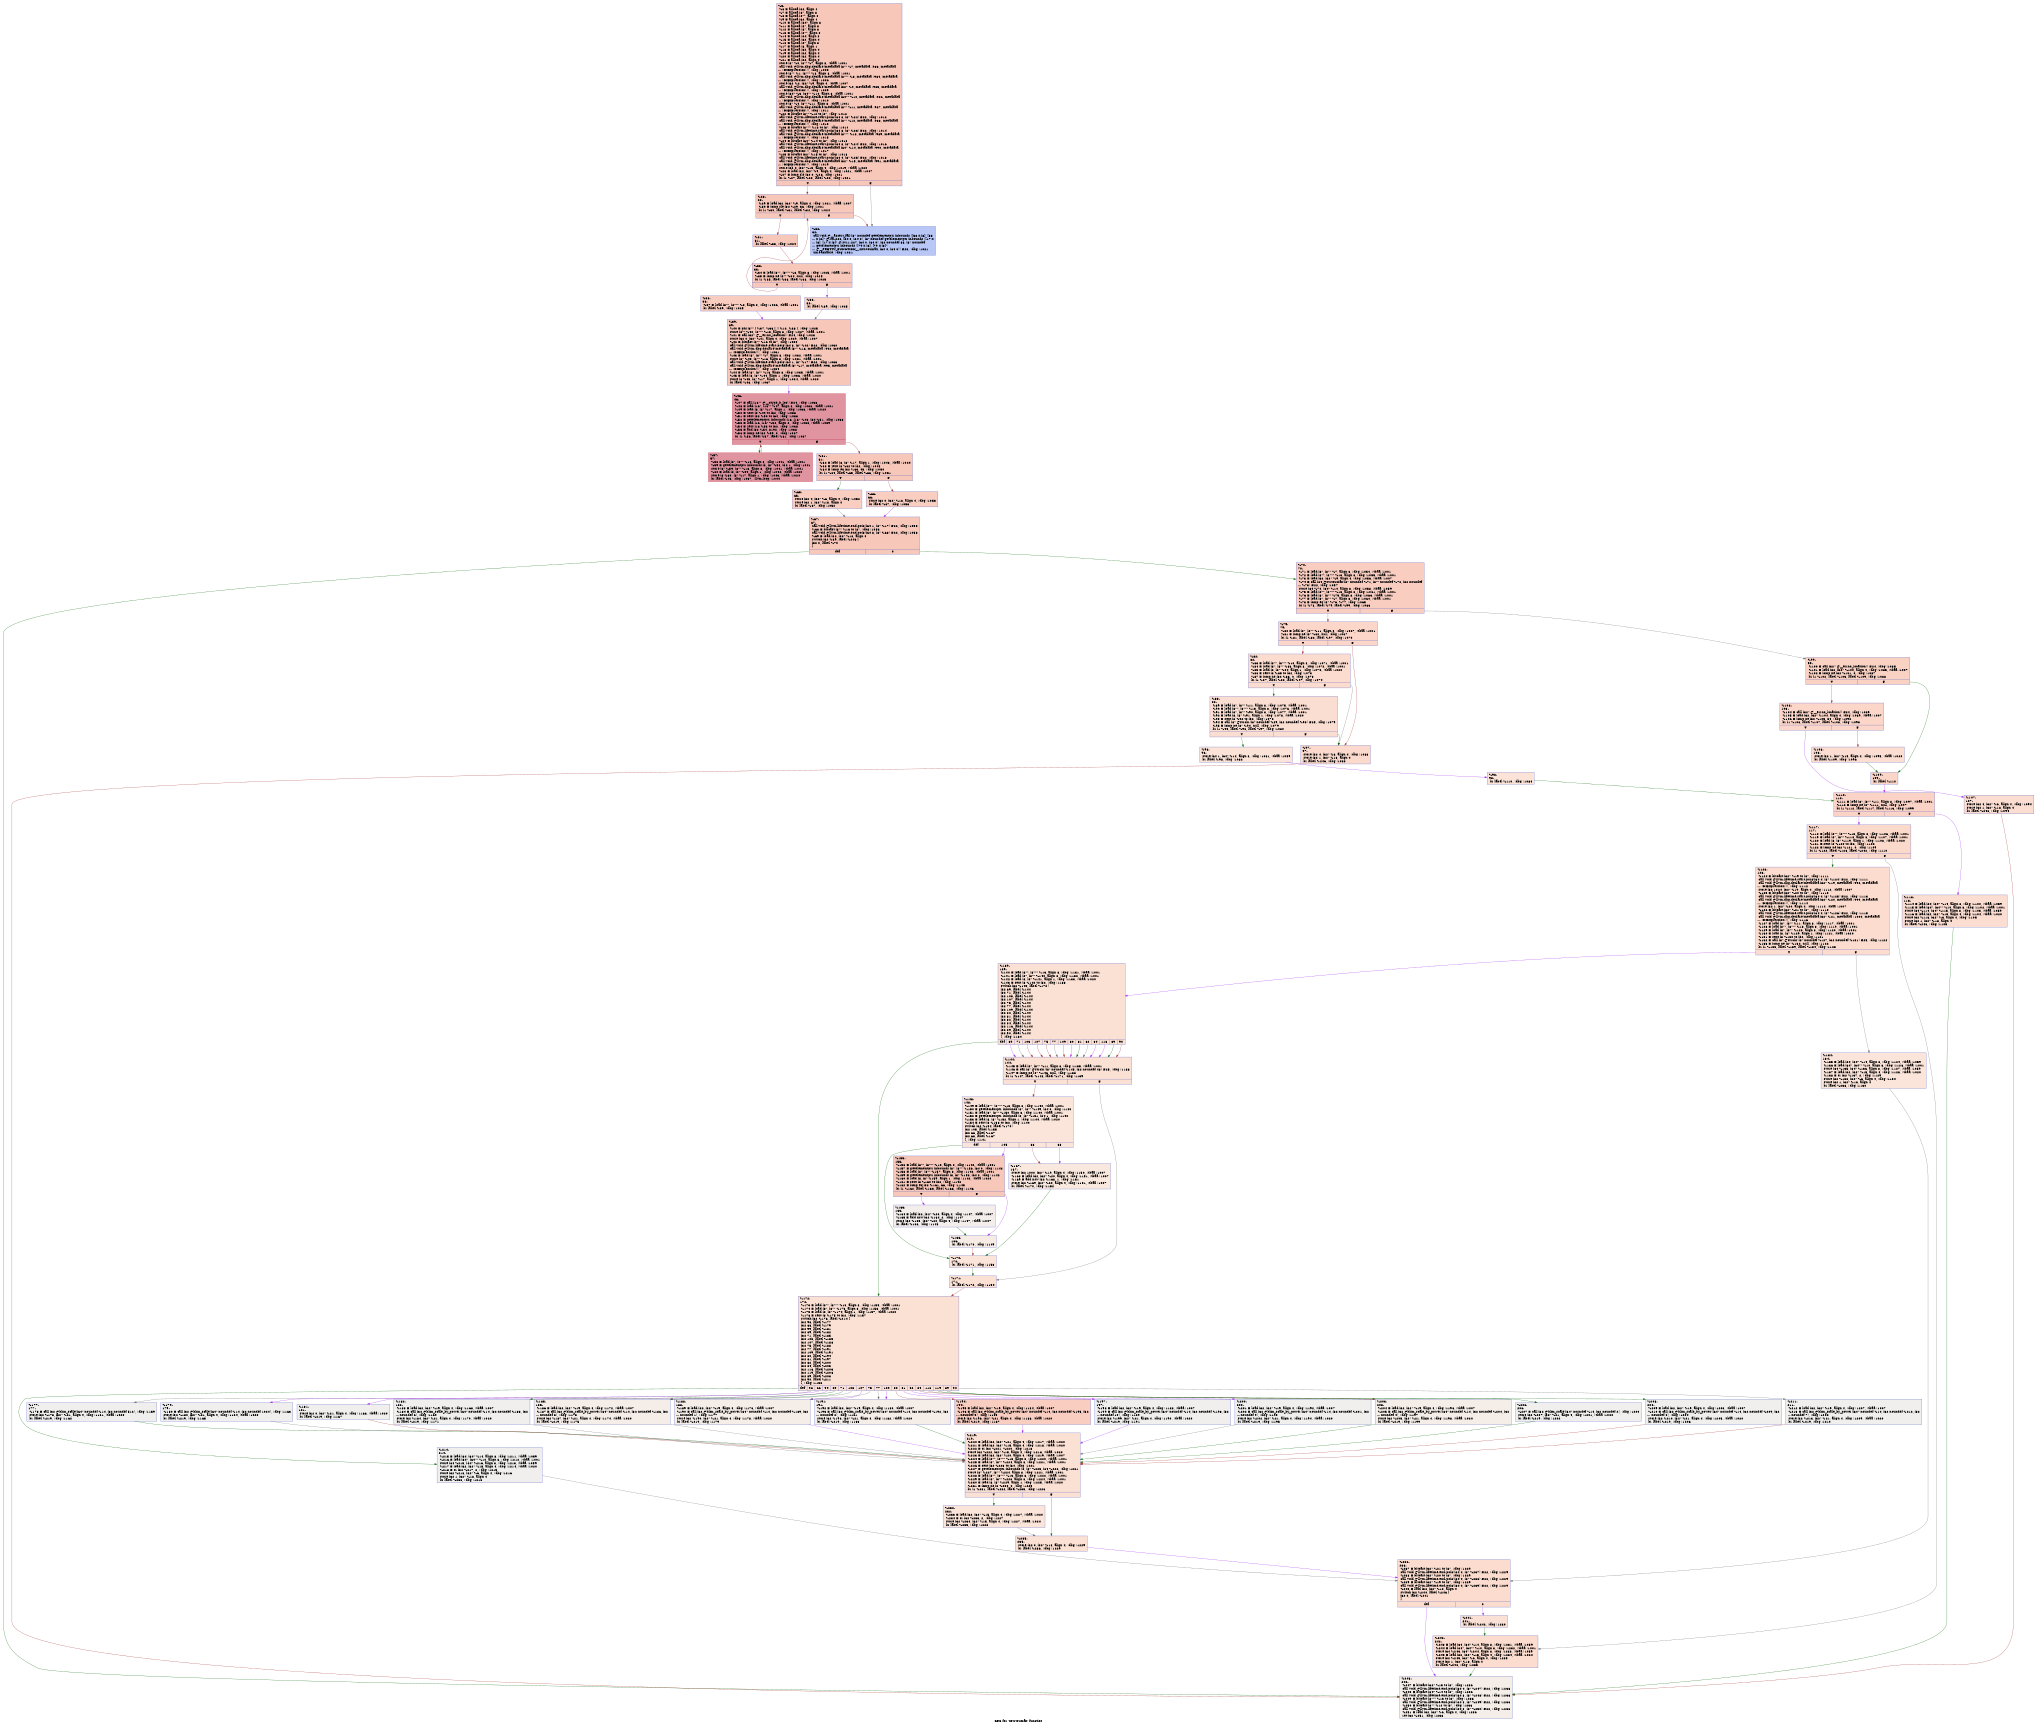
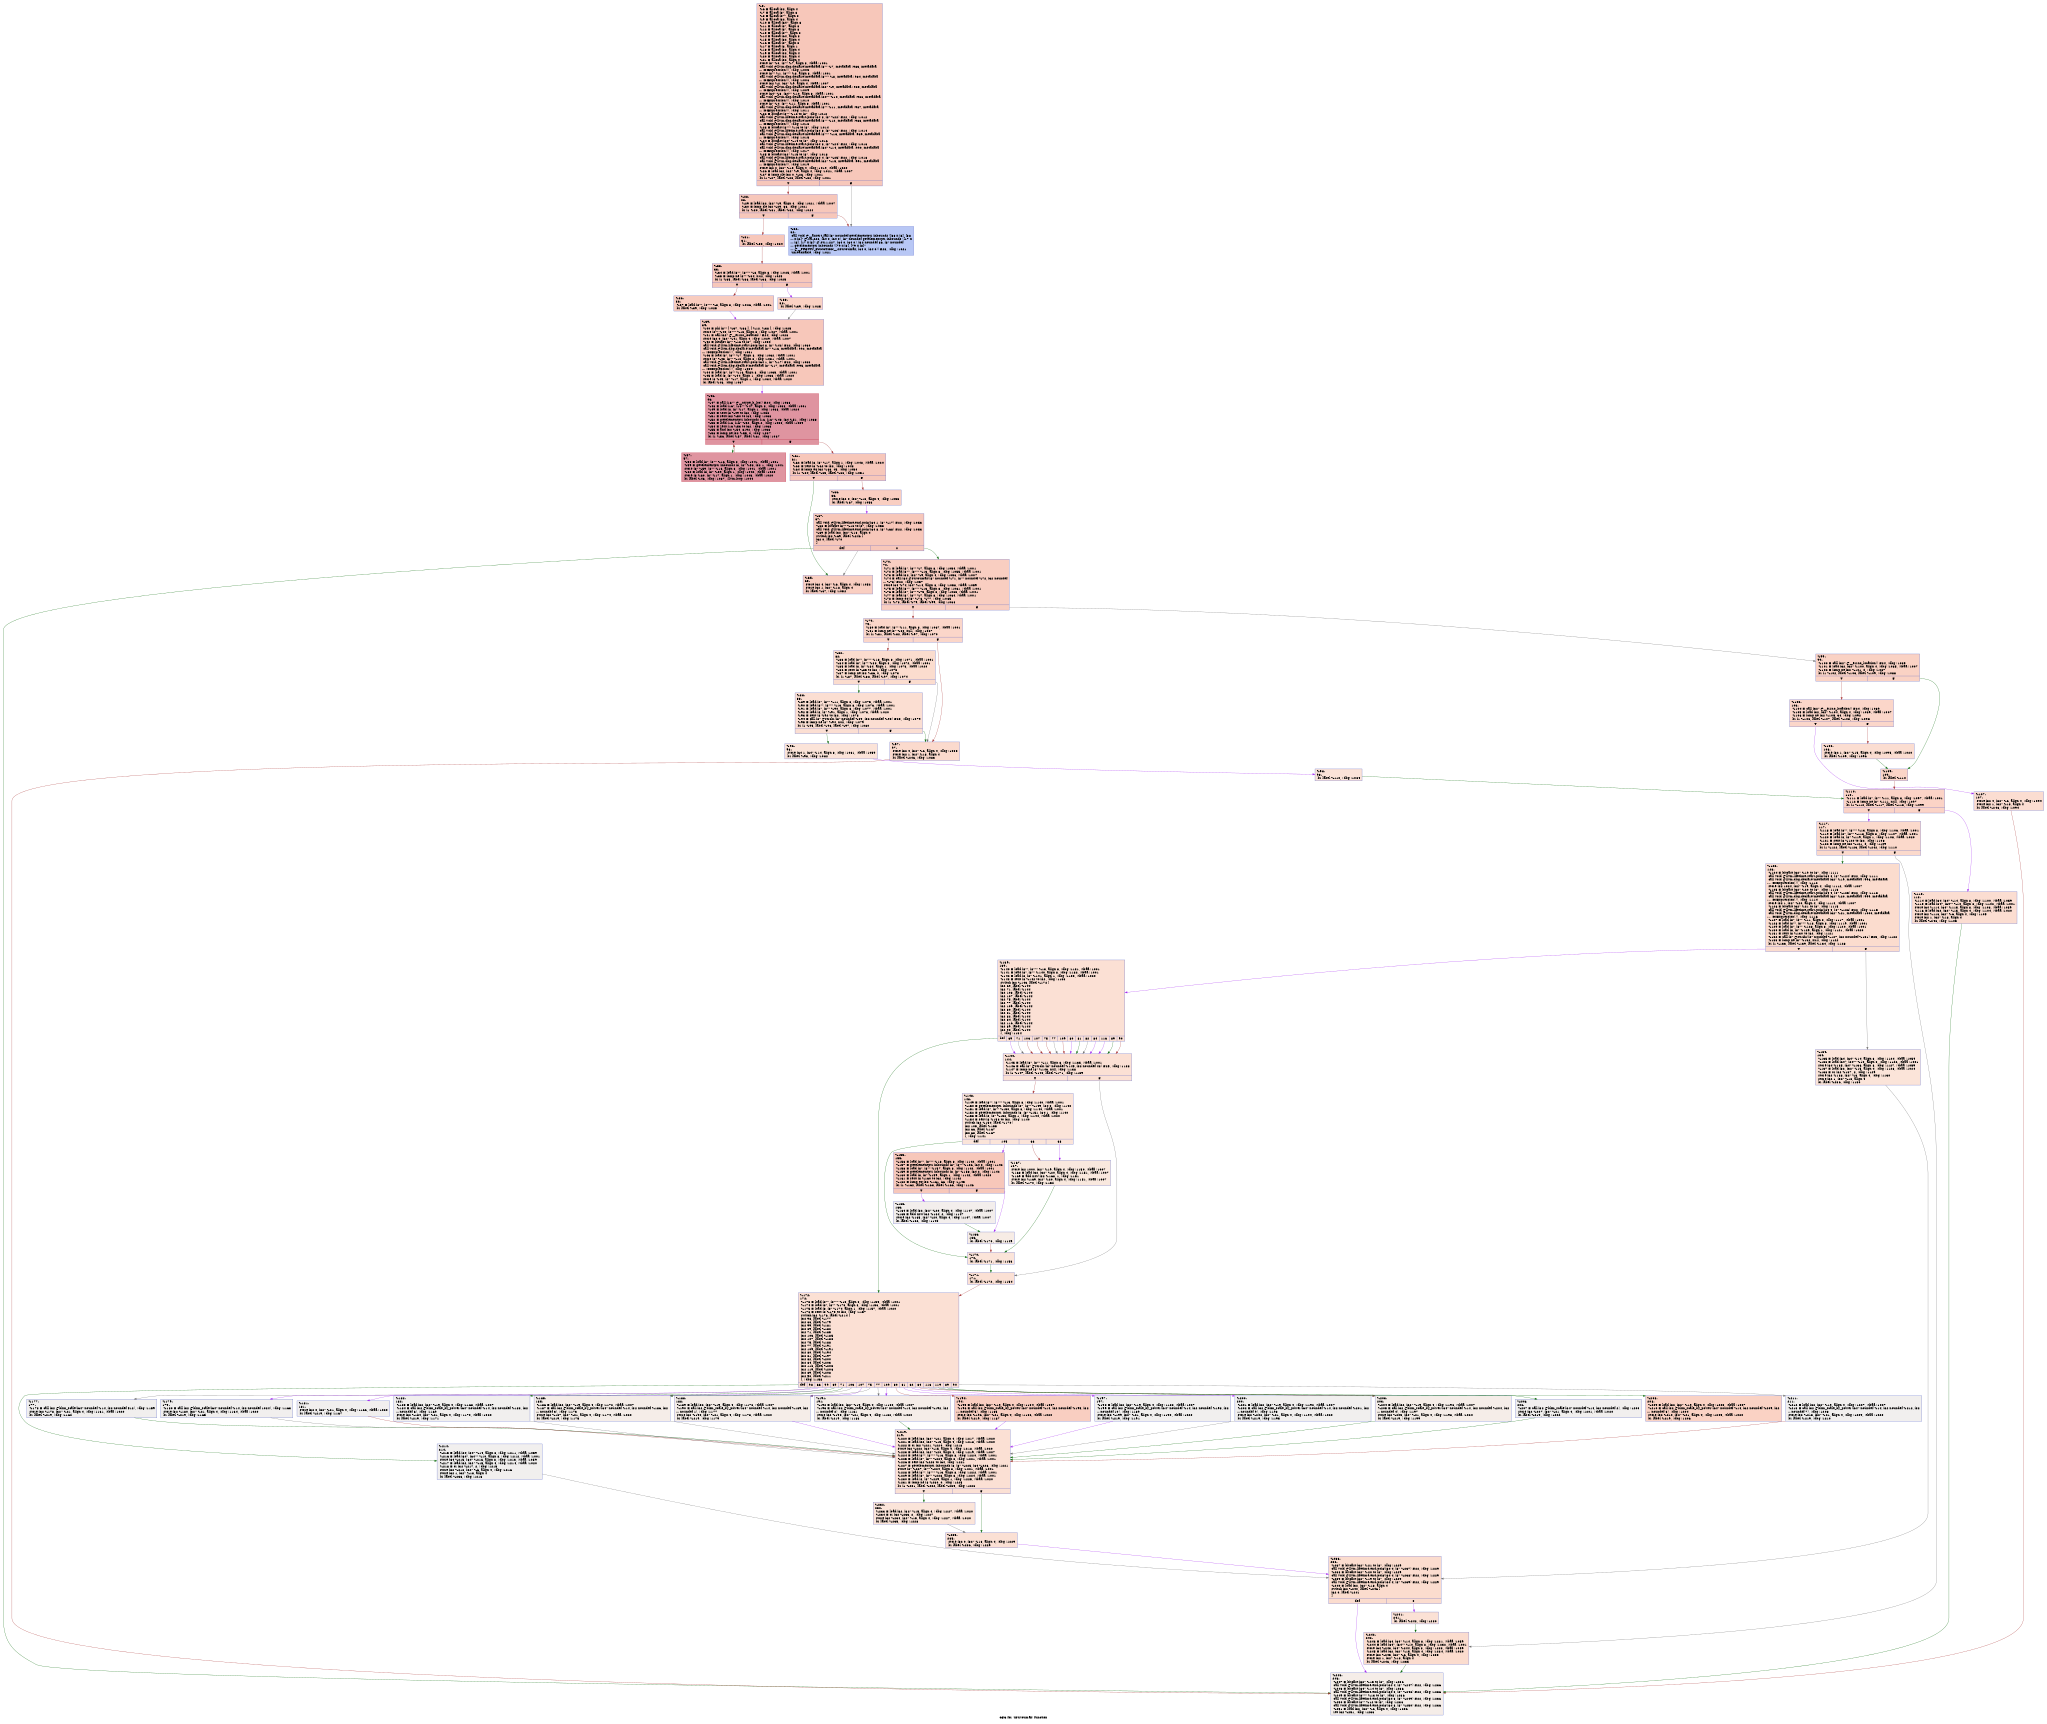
(768, 258) -> (737, 291)
(840, 512) -> (851, 562)
(1884, 787) -> (1894, 784)
(1714, 1412) -> (1714, 1408)
(1364, 1450) -> none
